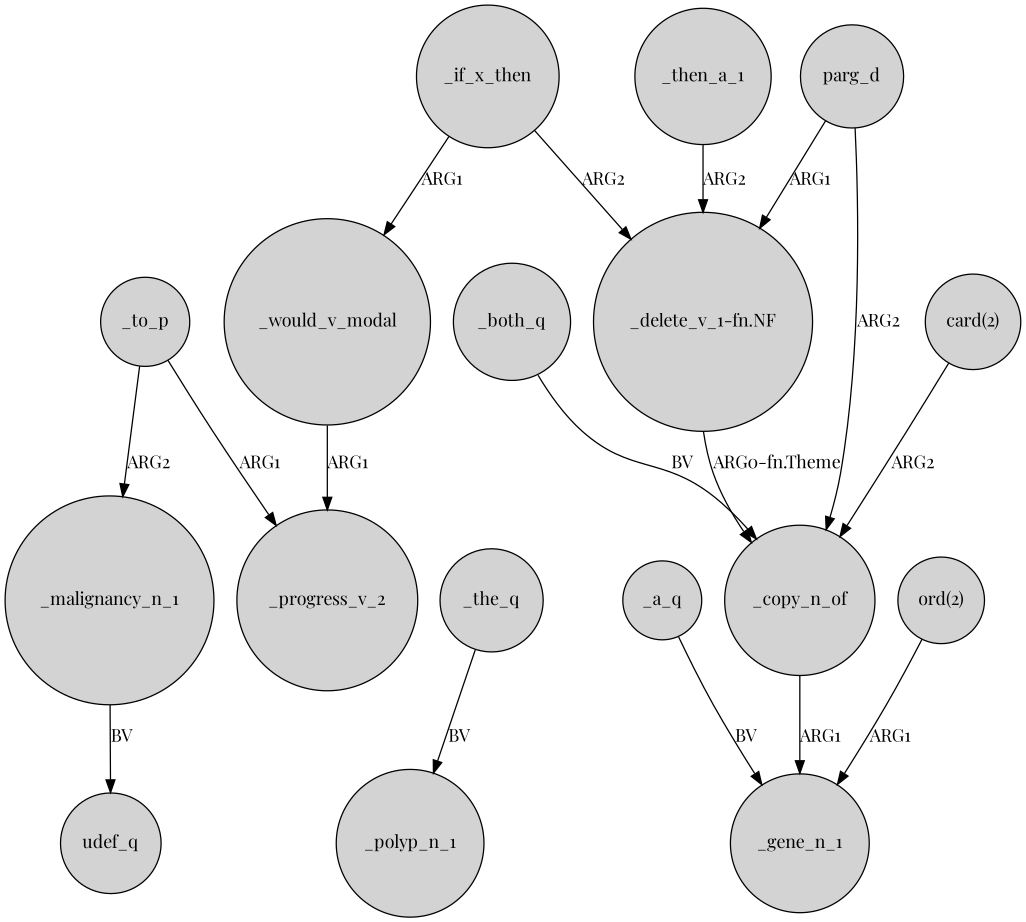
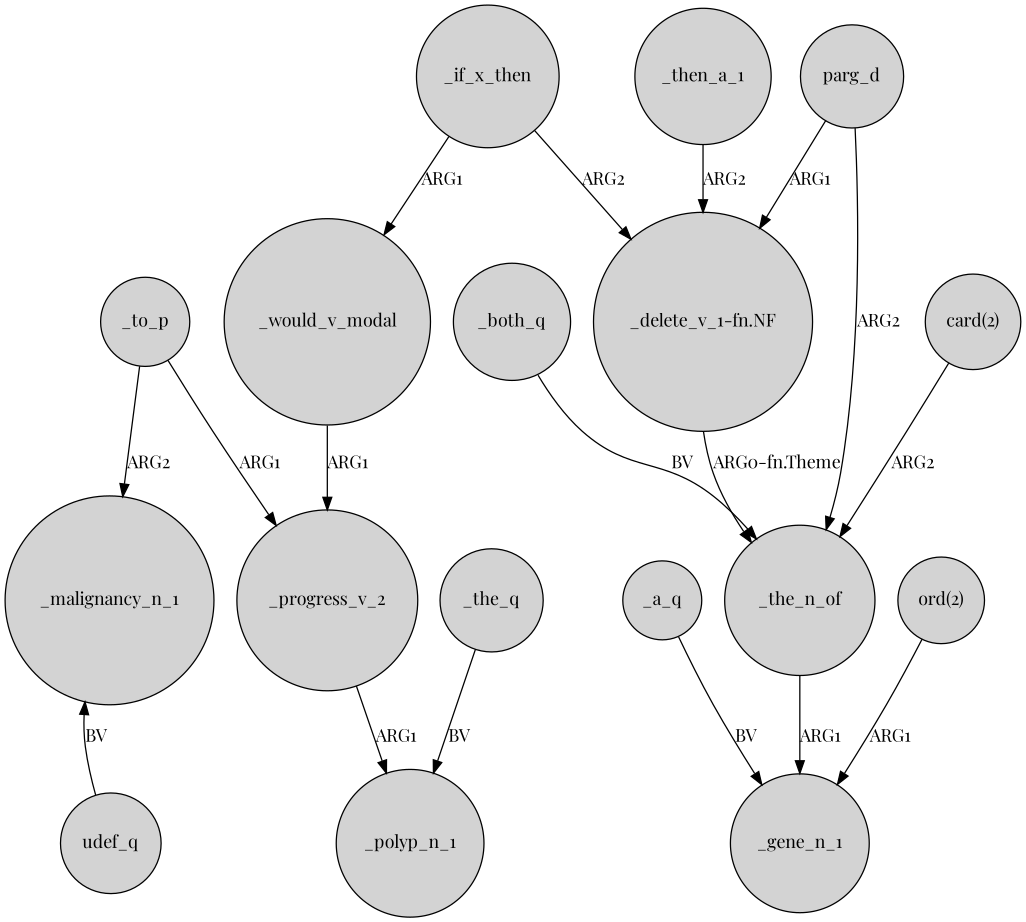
(800, 600) -> (800, 600)
none -> (369, 723)
(110, 742) -> (87, 755)
